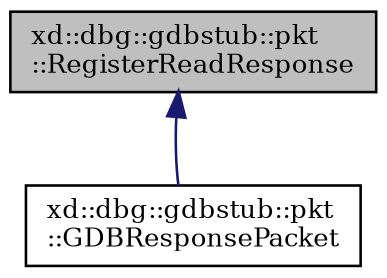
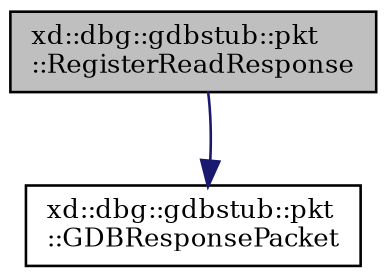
(176, 152) -> (211, 126)
